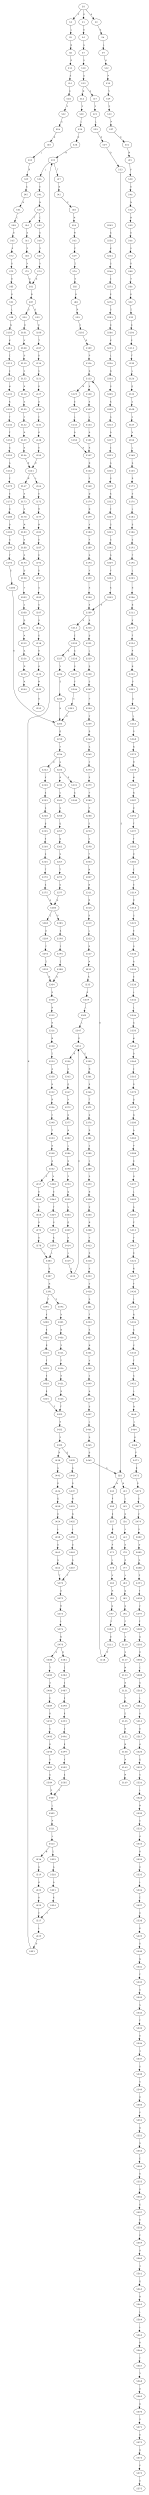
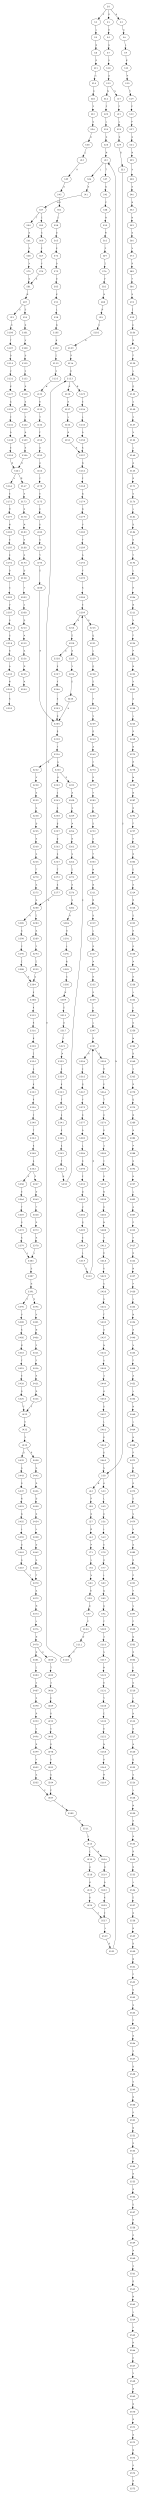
none -> (72, 807)
